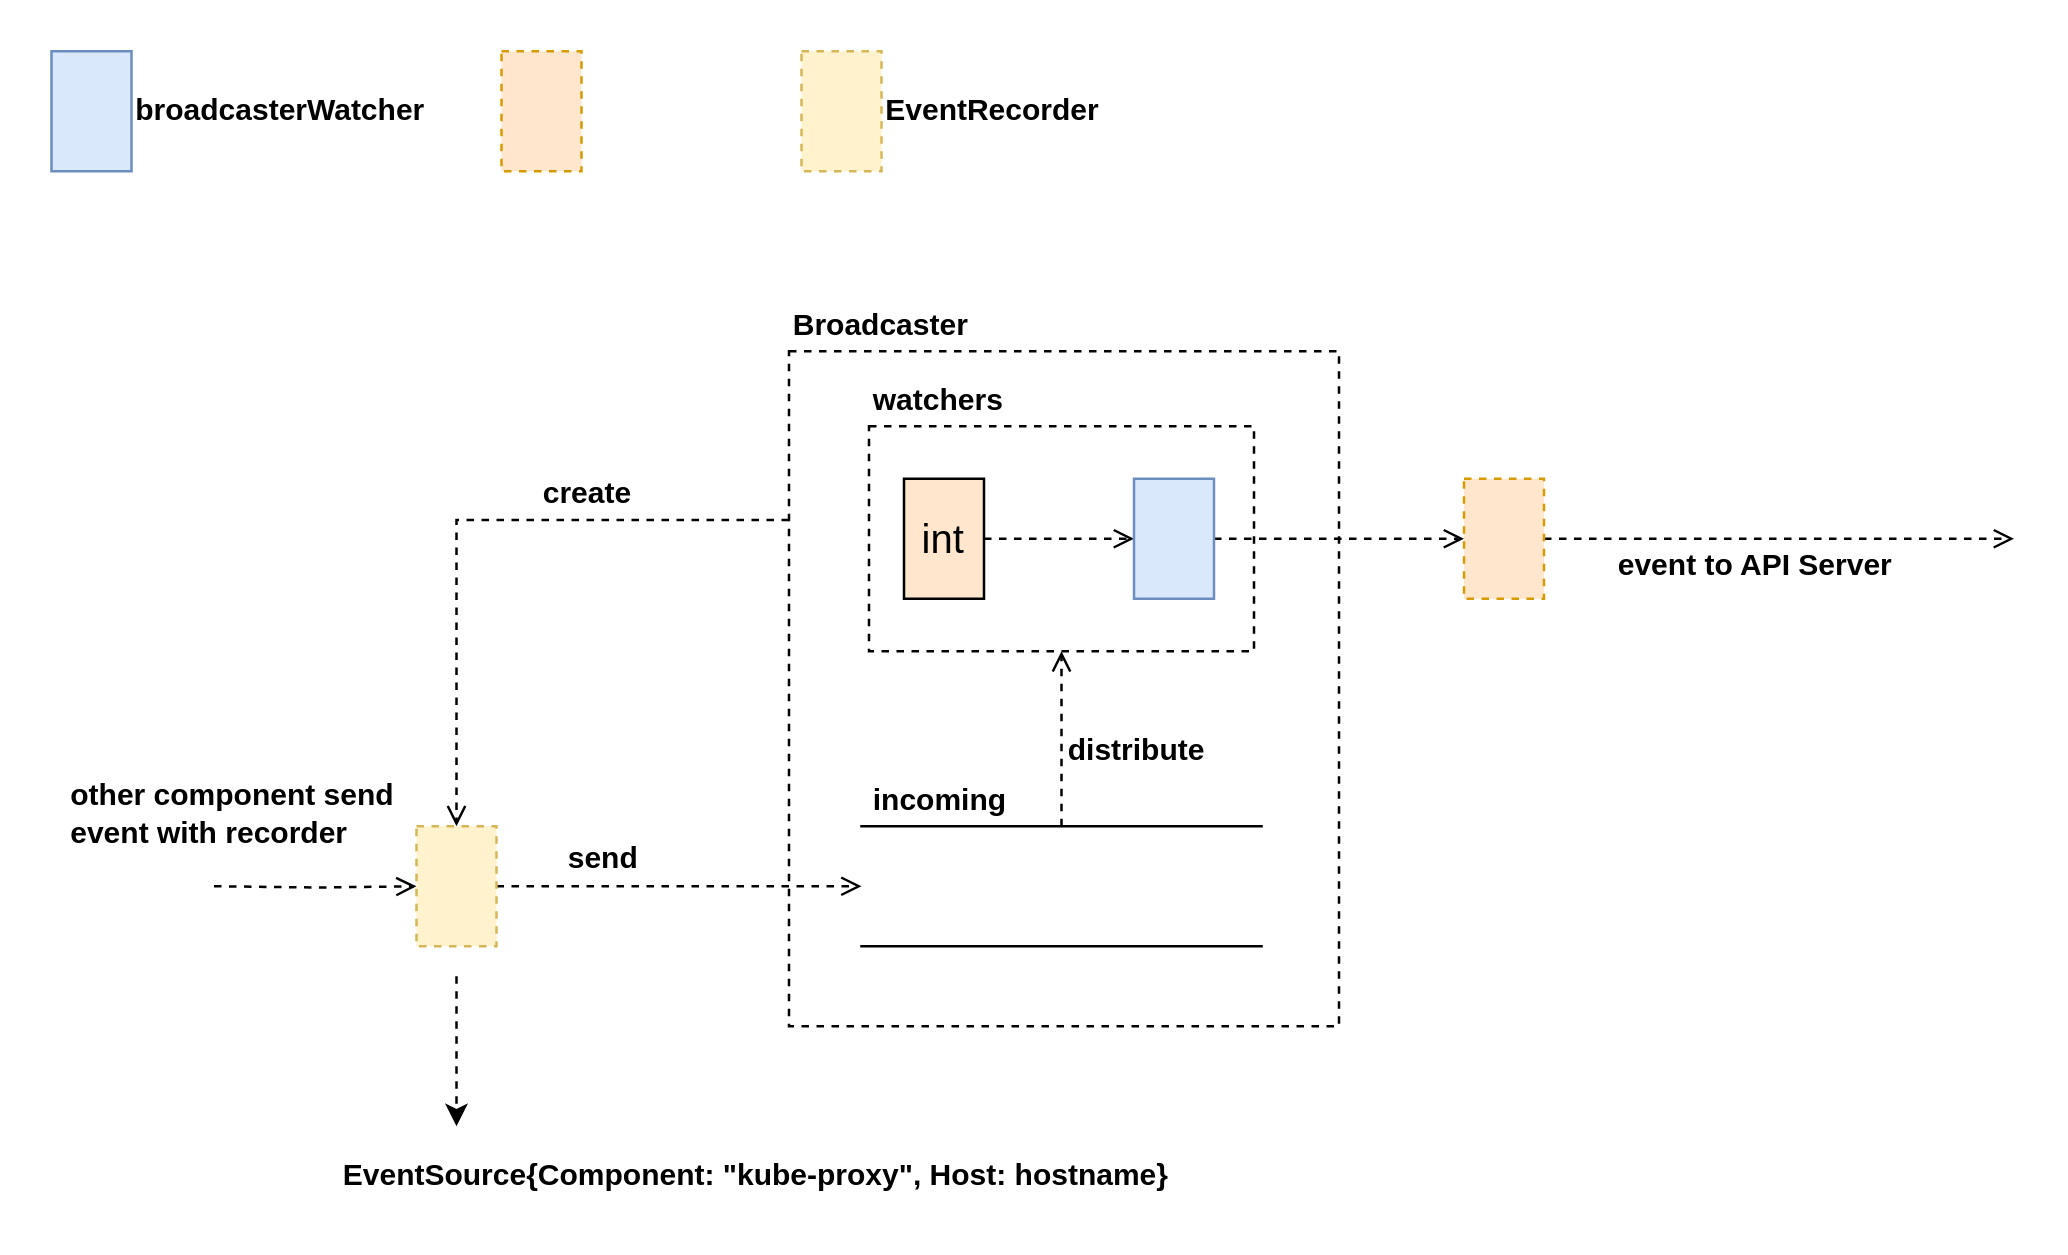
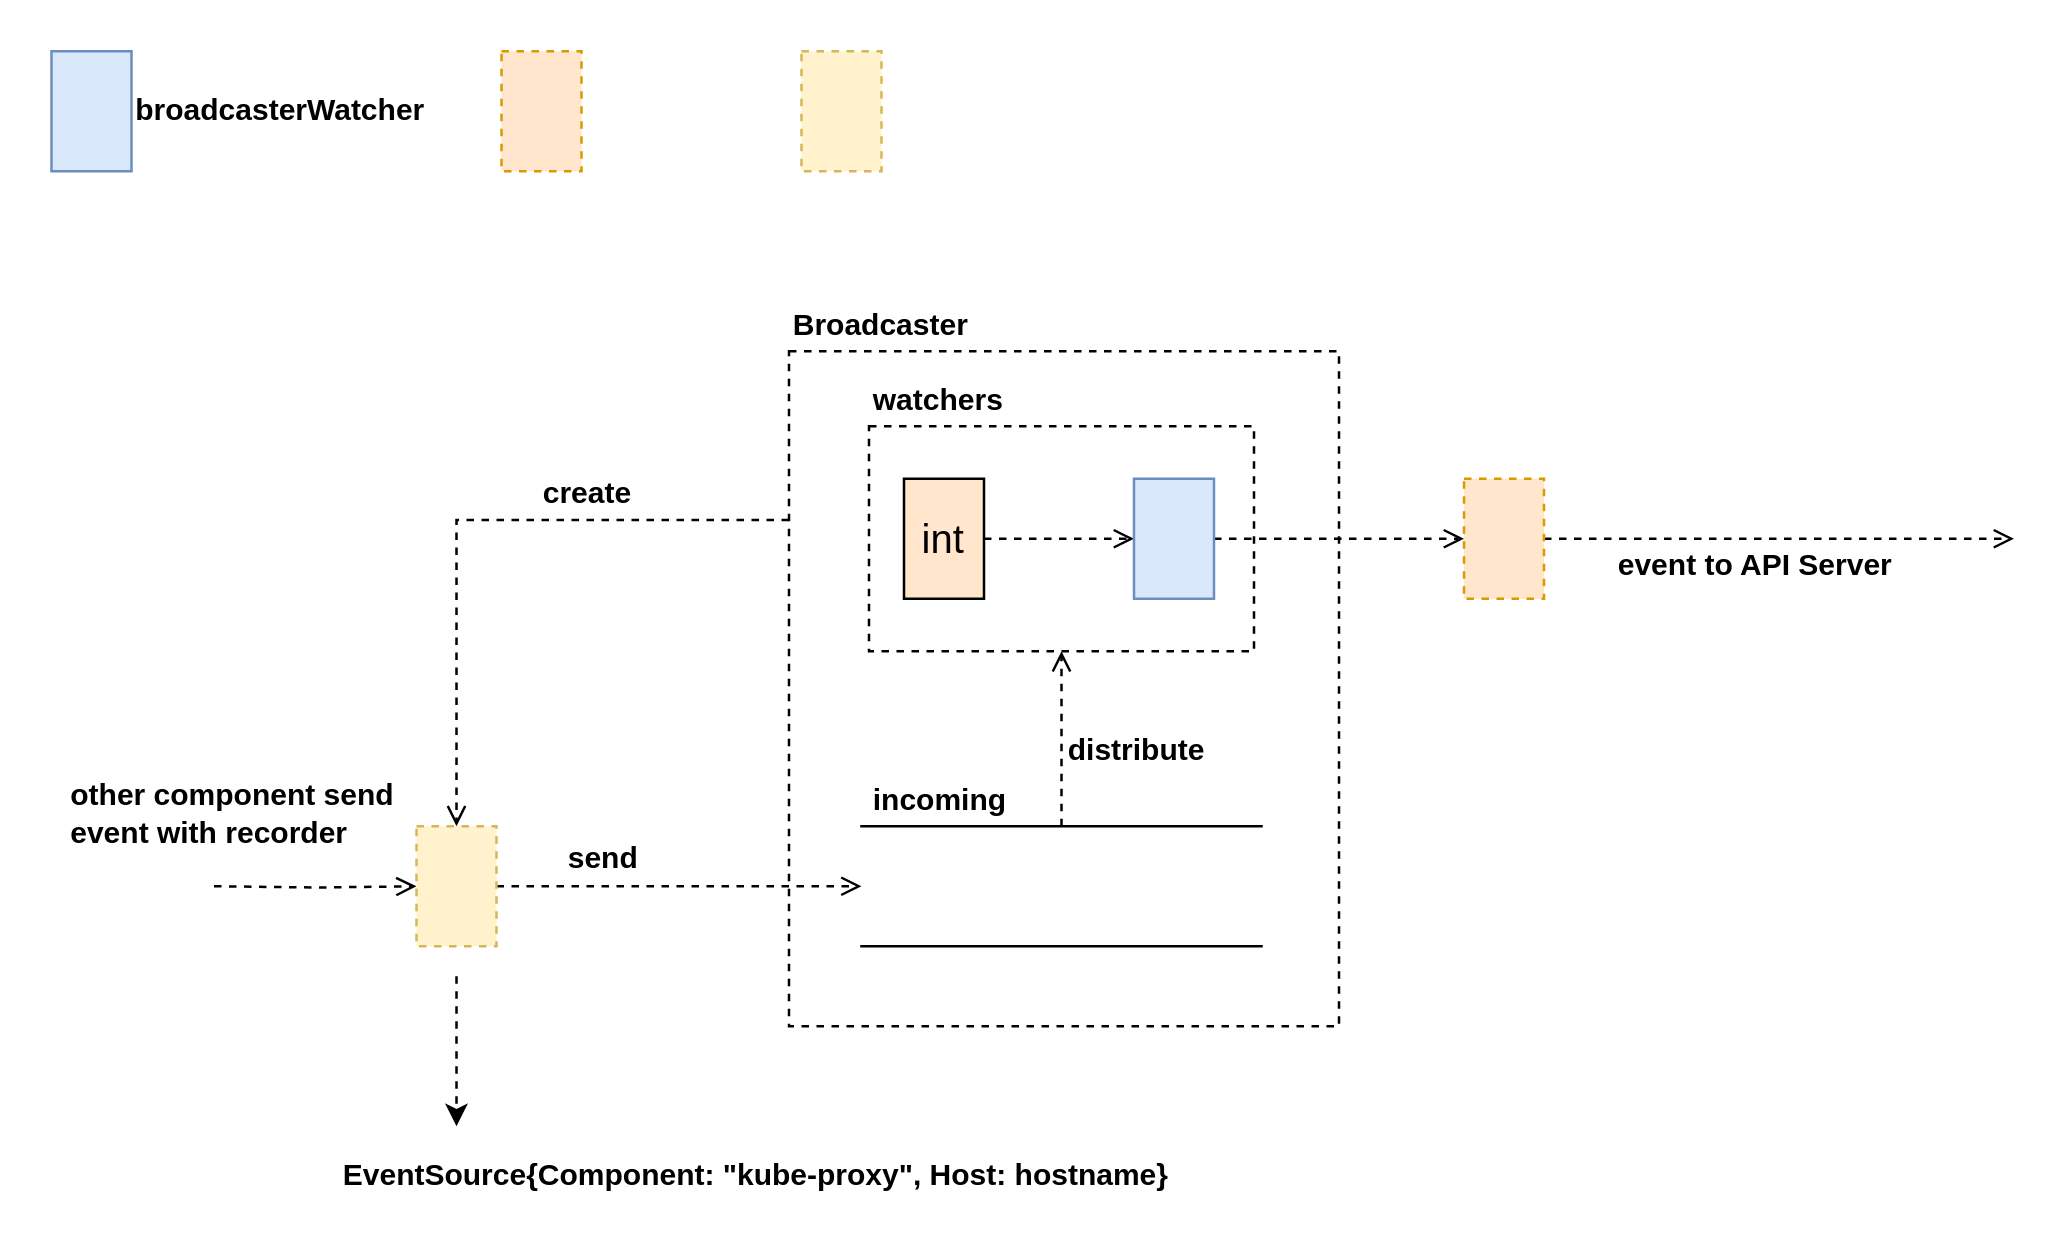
(1006, 111) -> none
